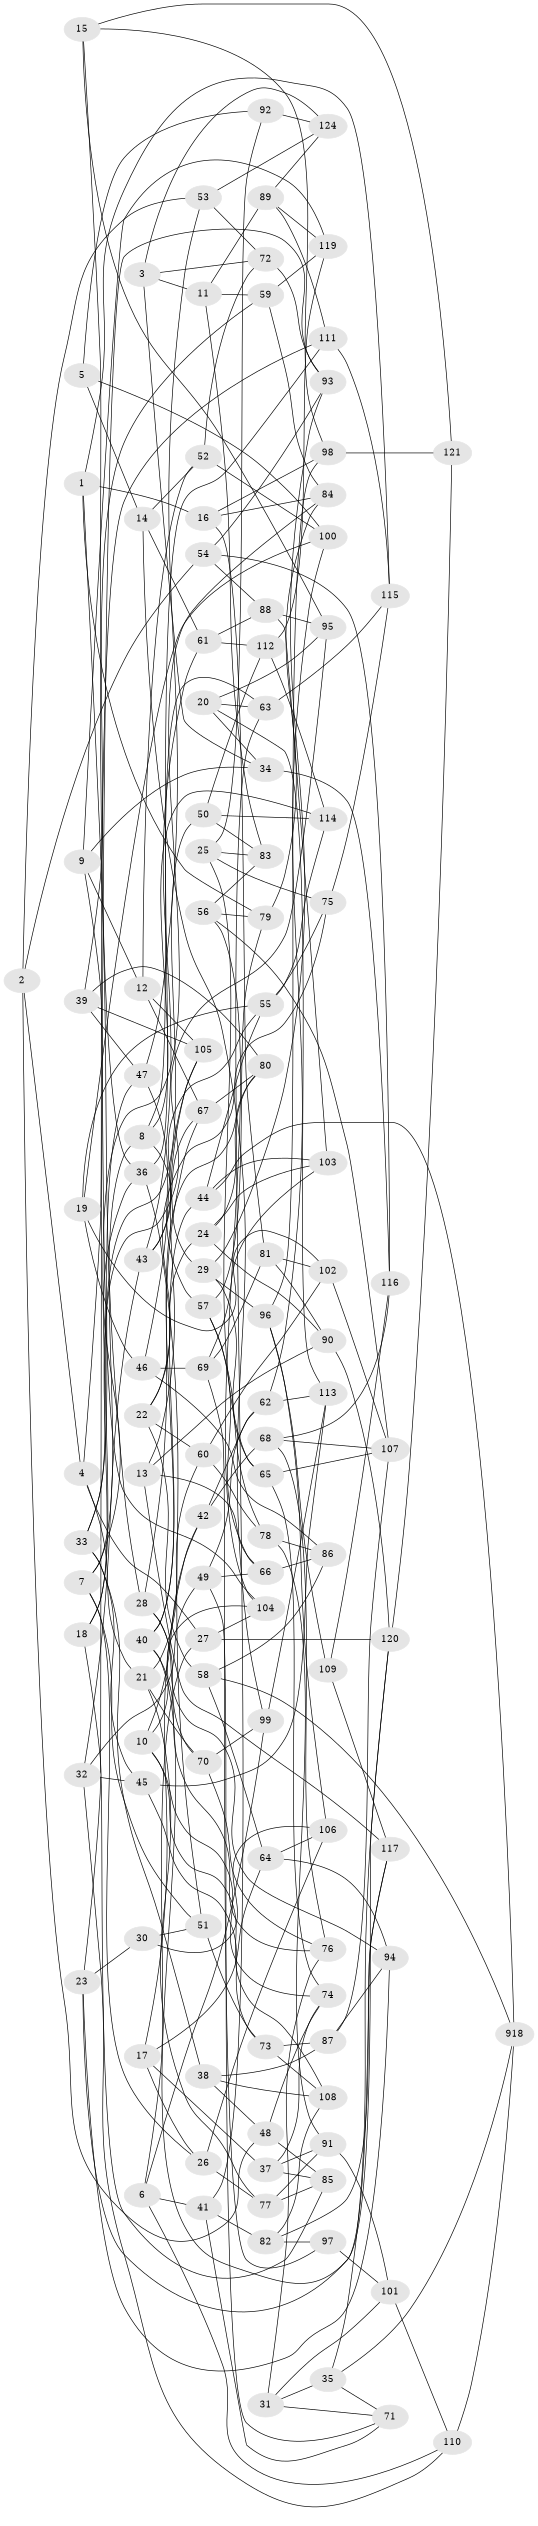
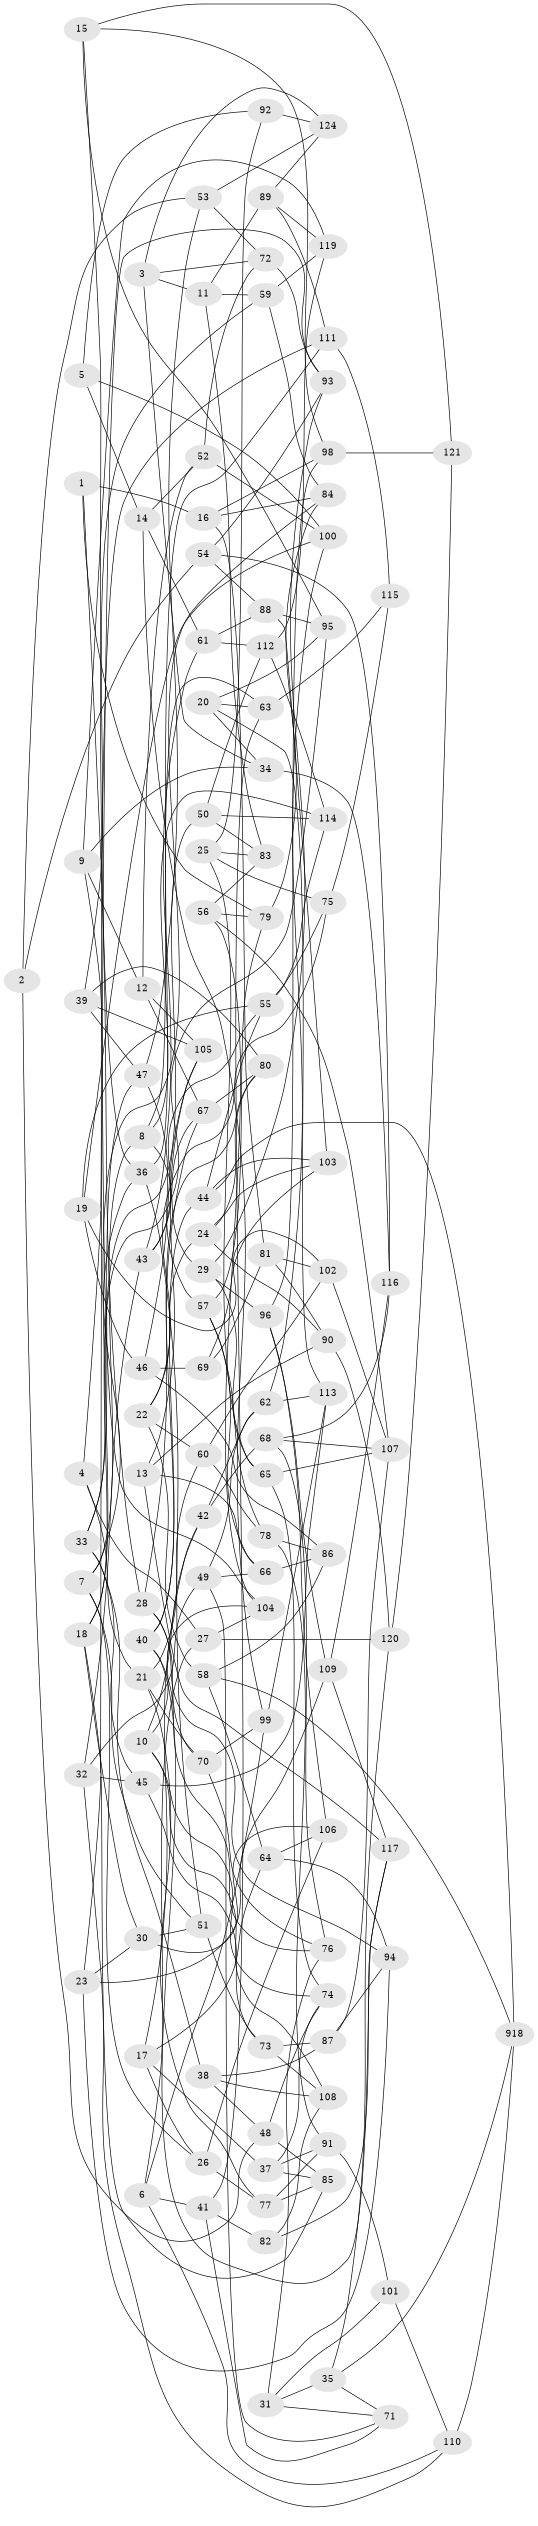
(309, 86) -> none
(52, 1227) -> none
none -> (113, 1838)
(328, 2242) -> none
(317, 2287) -> (261, 1813)
